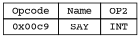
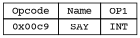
(119, 11) -> (119, 11)
